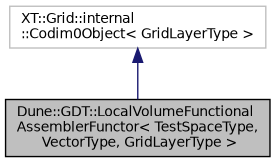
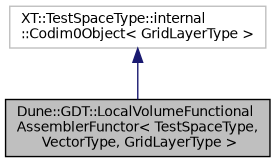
(138, 27) -> (138, 27)
